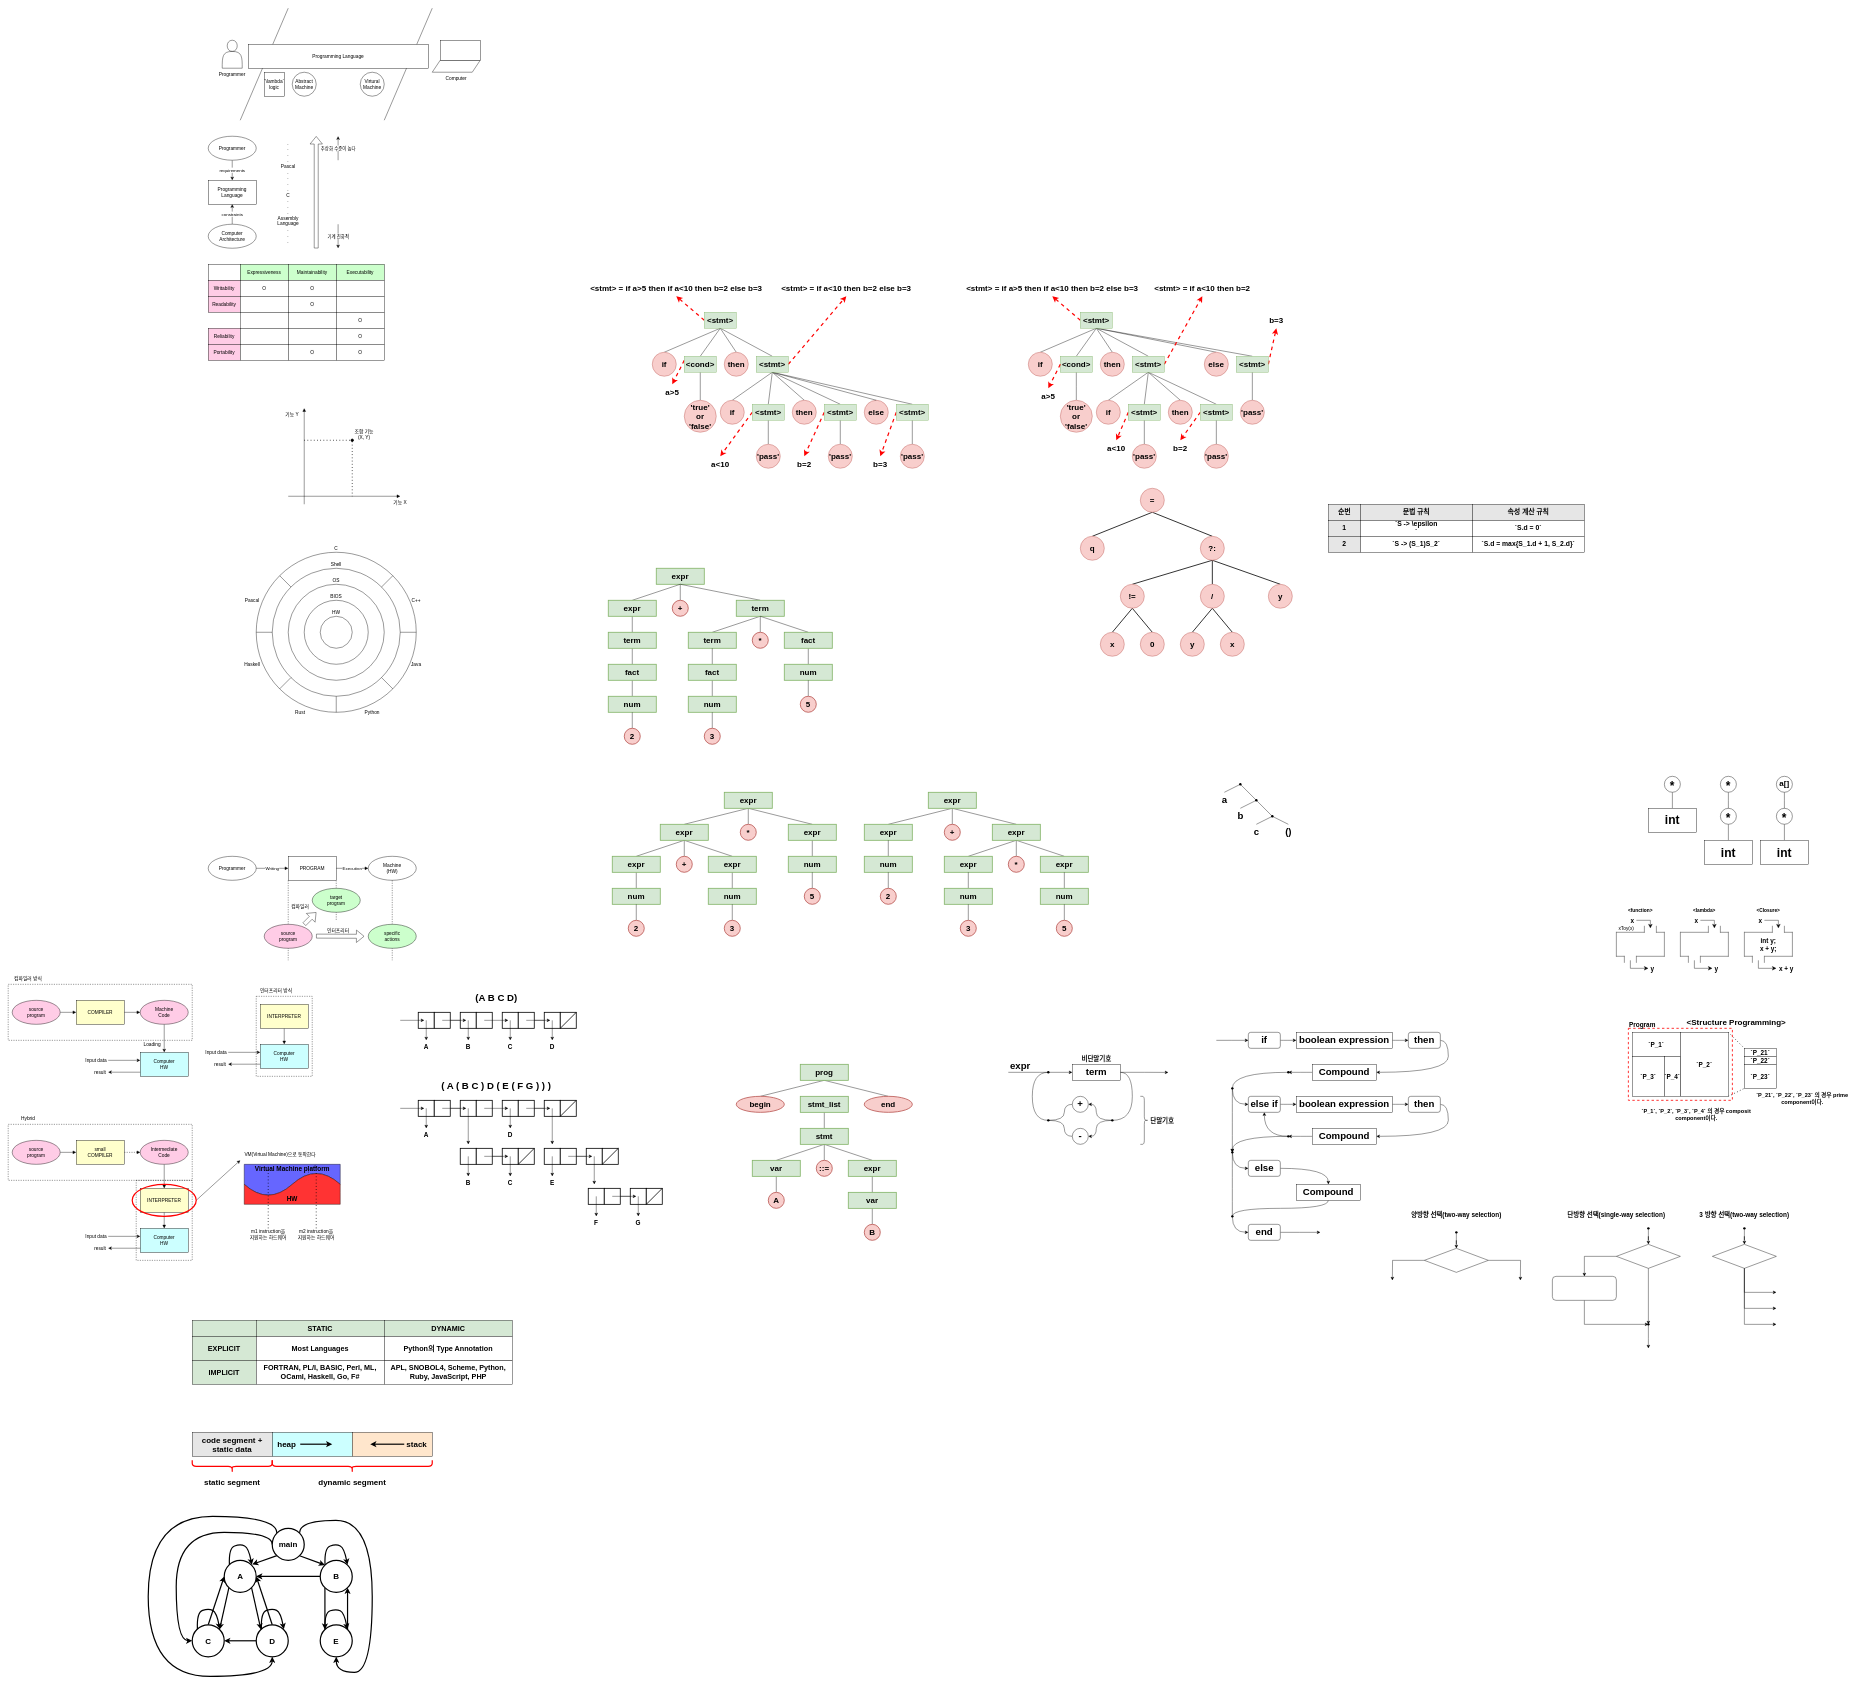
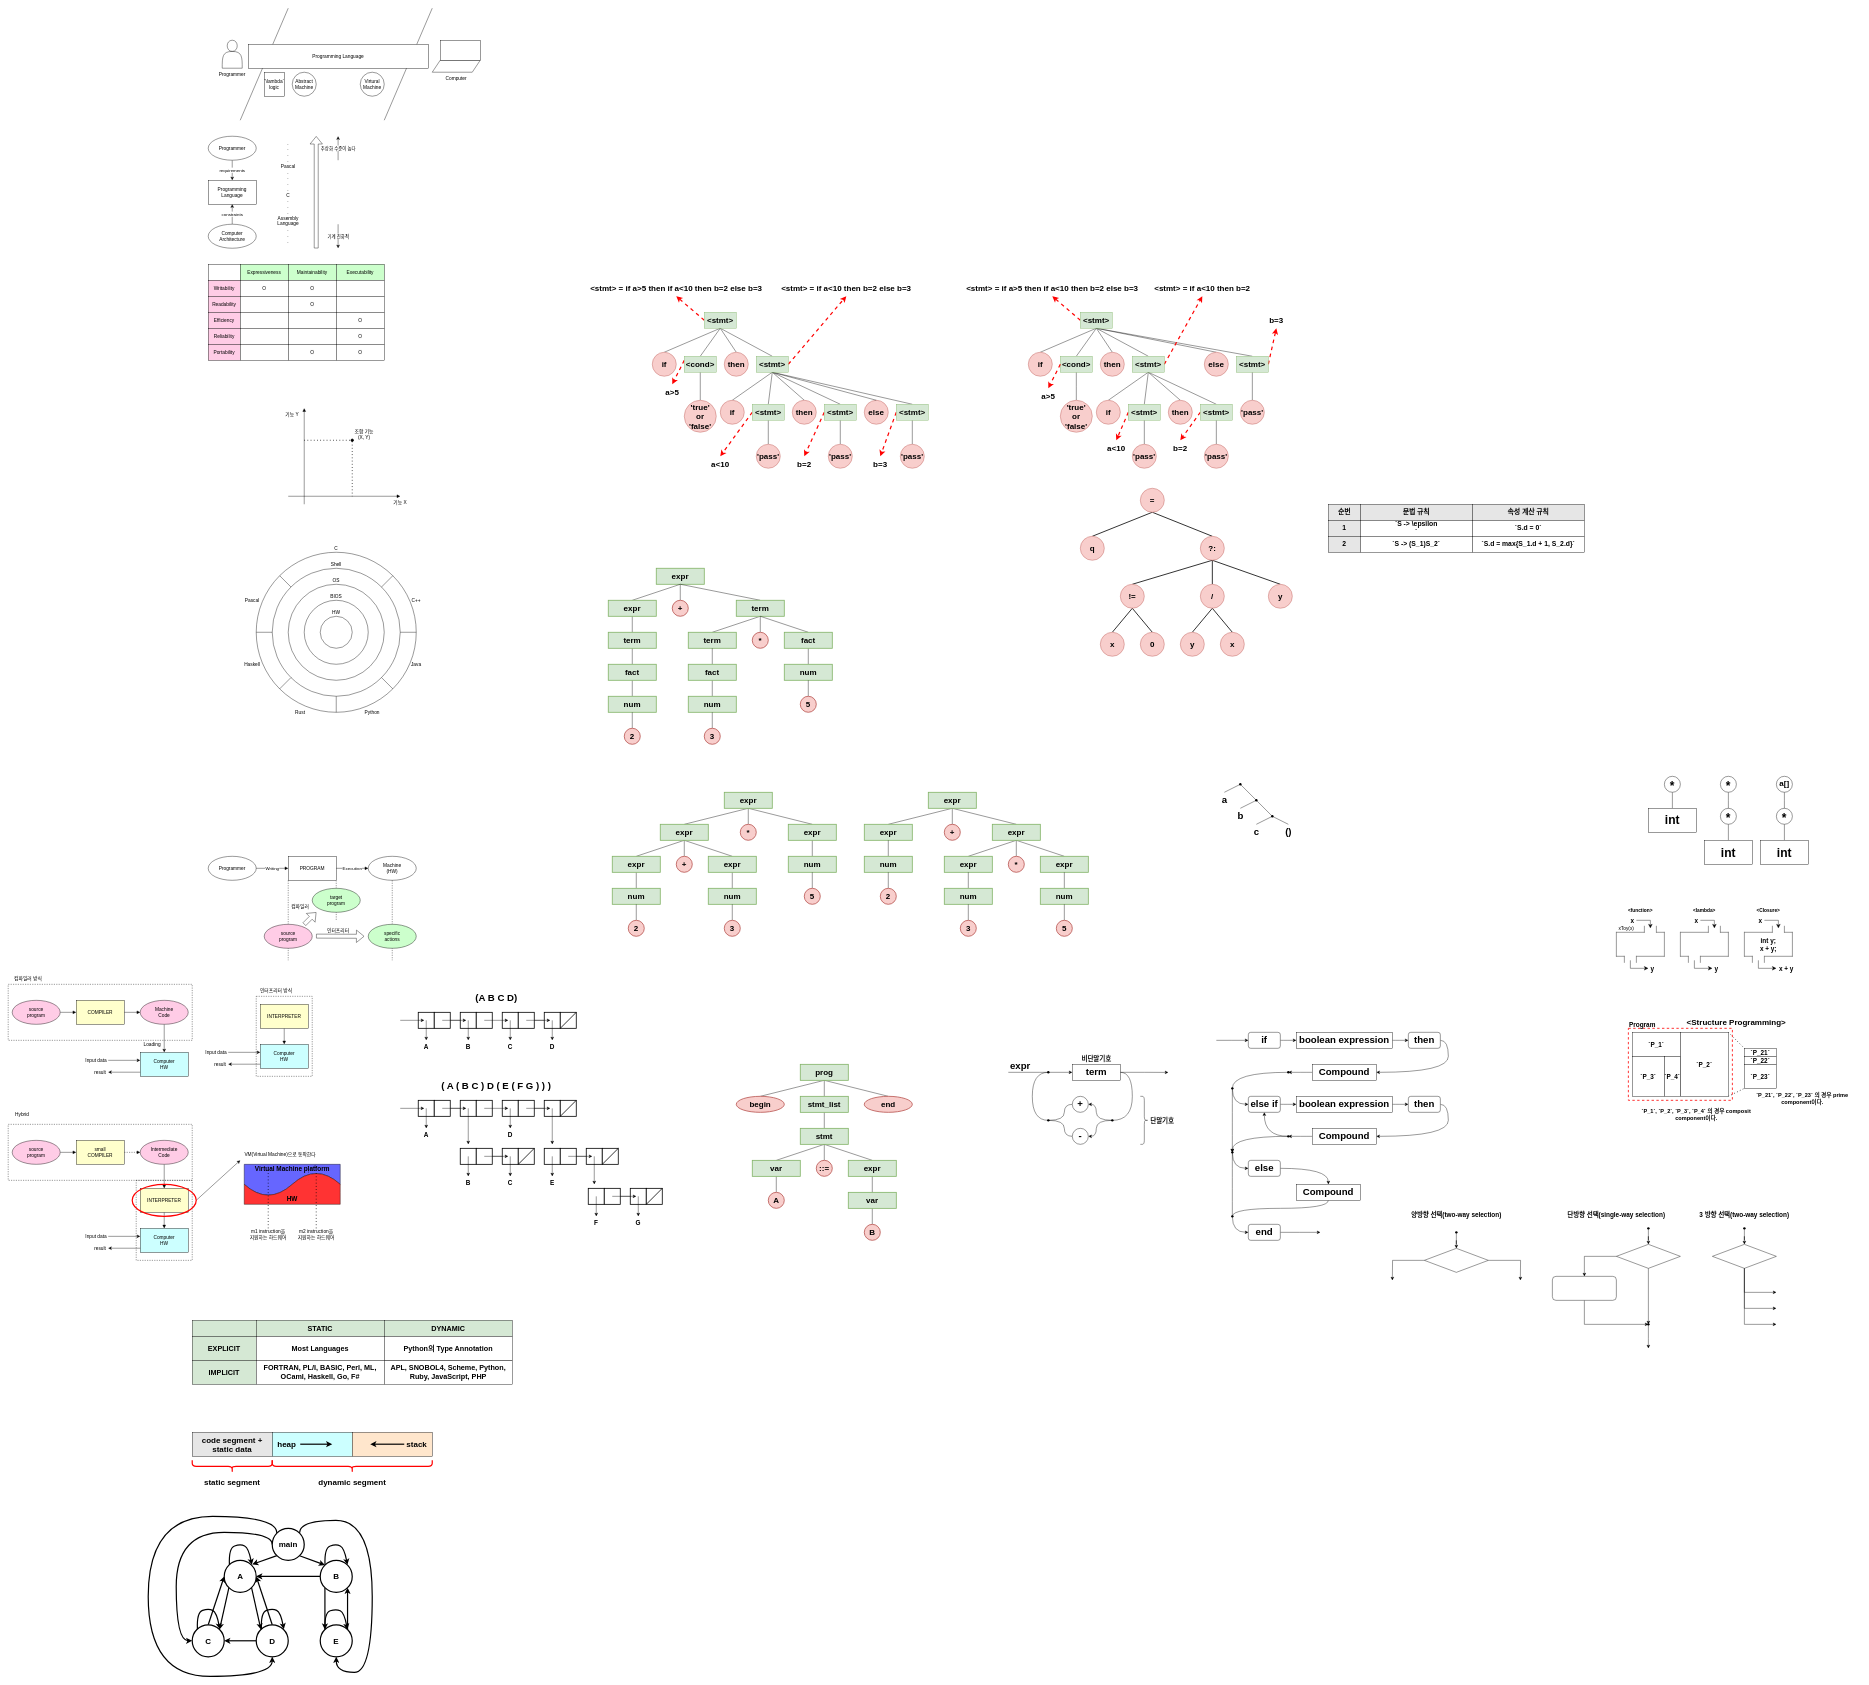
none -> (224, 320)
none -> (824, 1089)
(28, 1118) -> (22, 1114)
